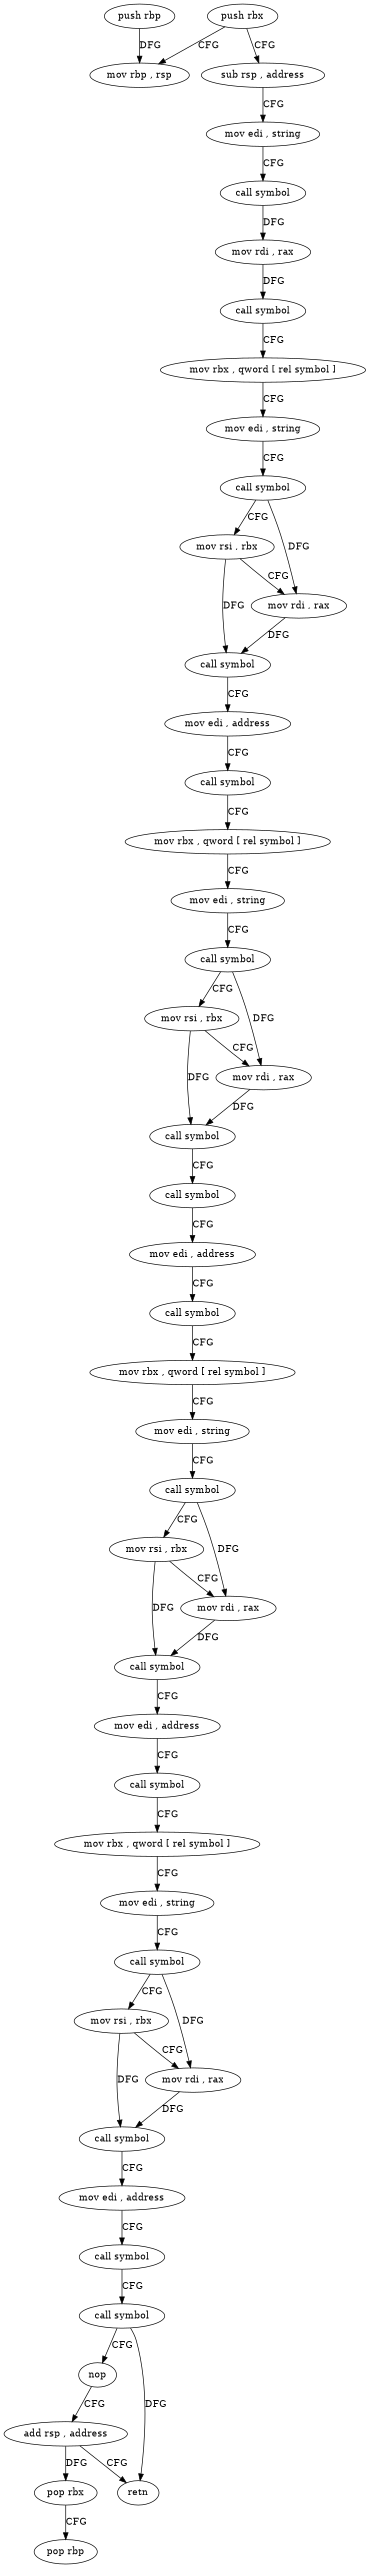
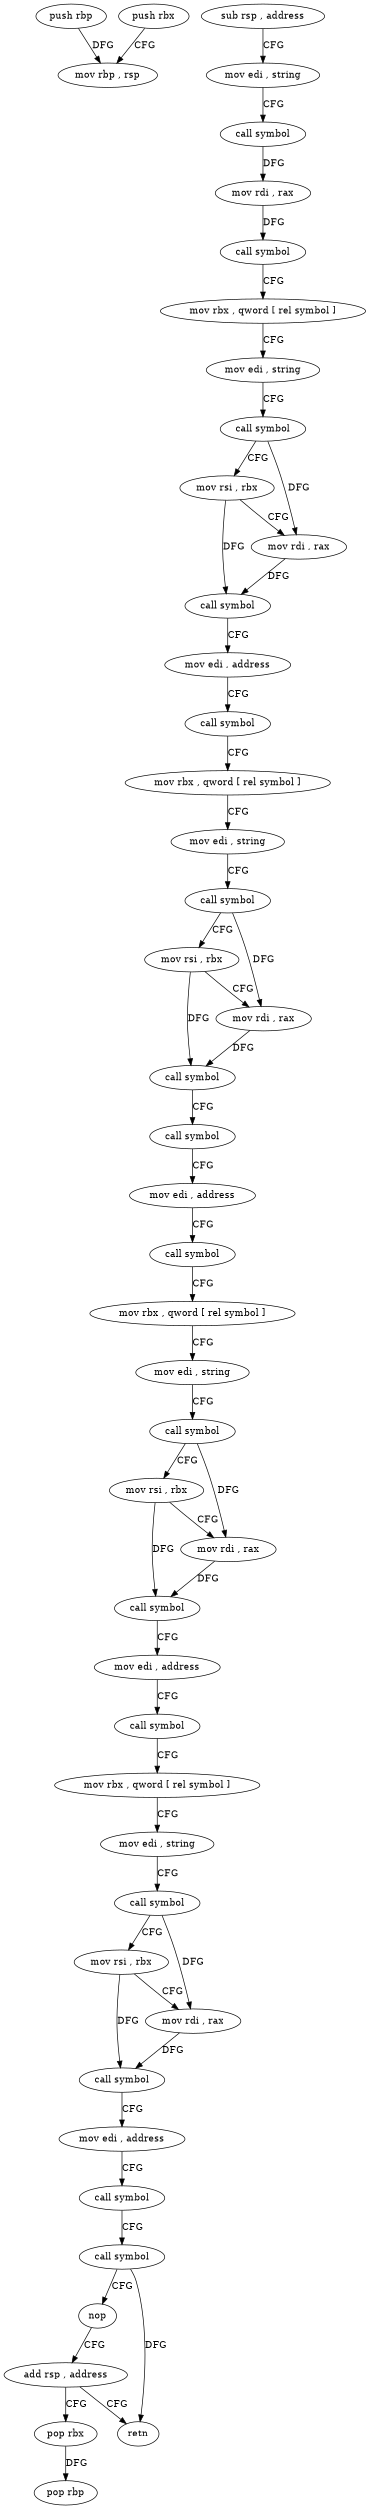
(252, 42) -> none
(77, 2463) -> (77, 2404)
(77, 2522) -> (77, 2463)
